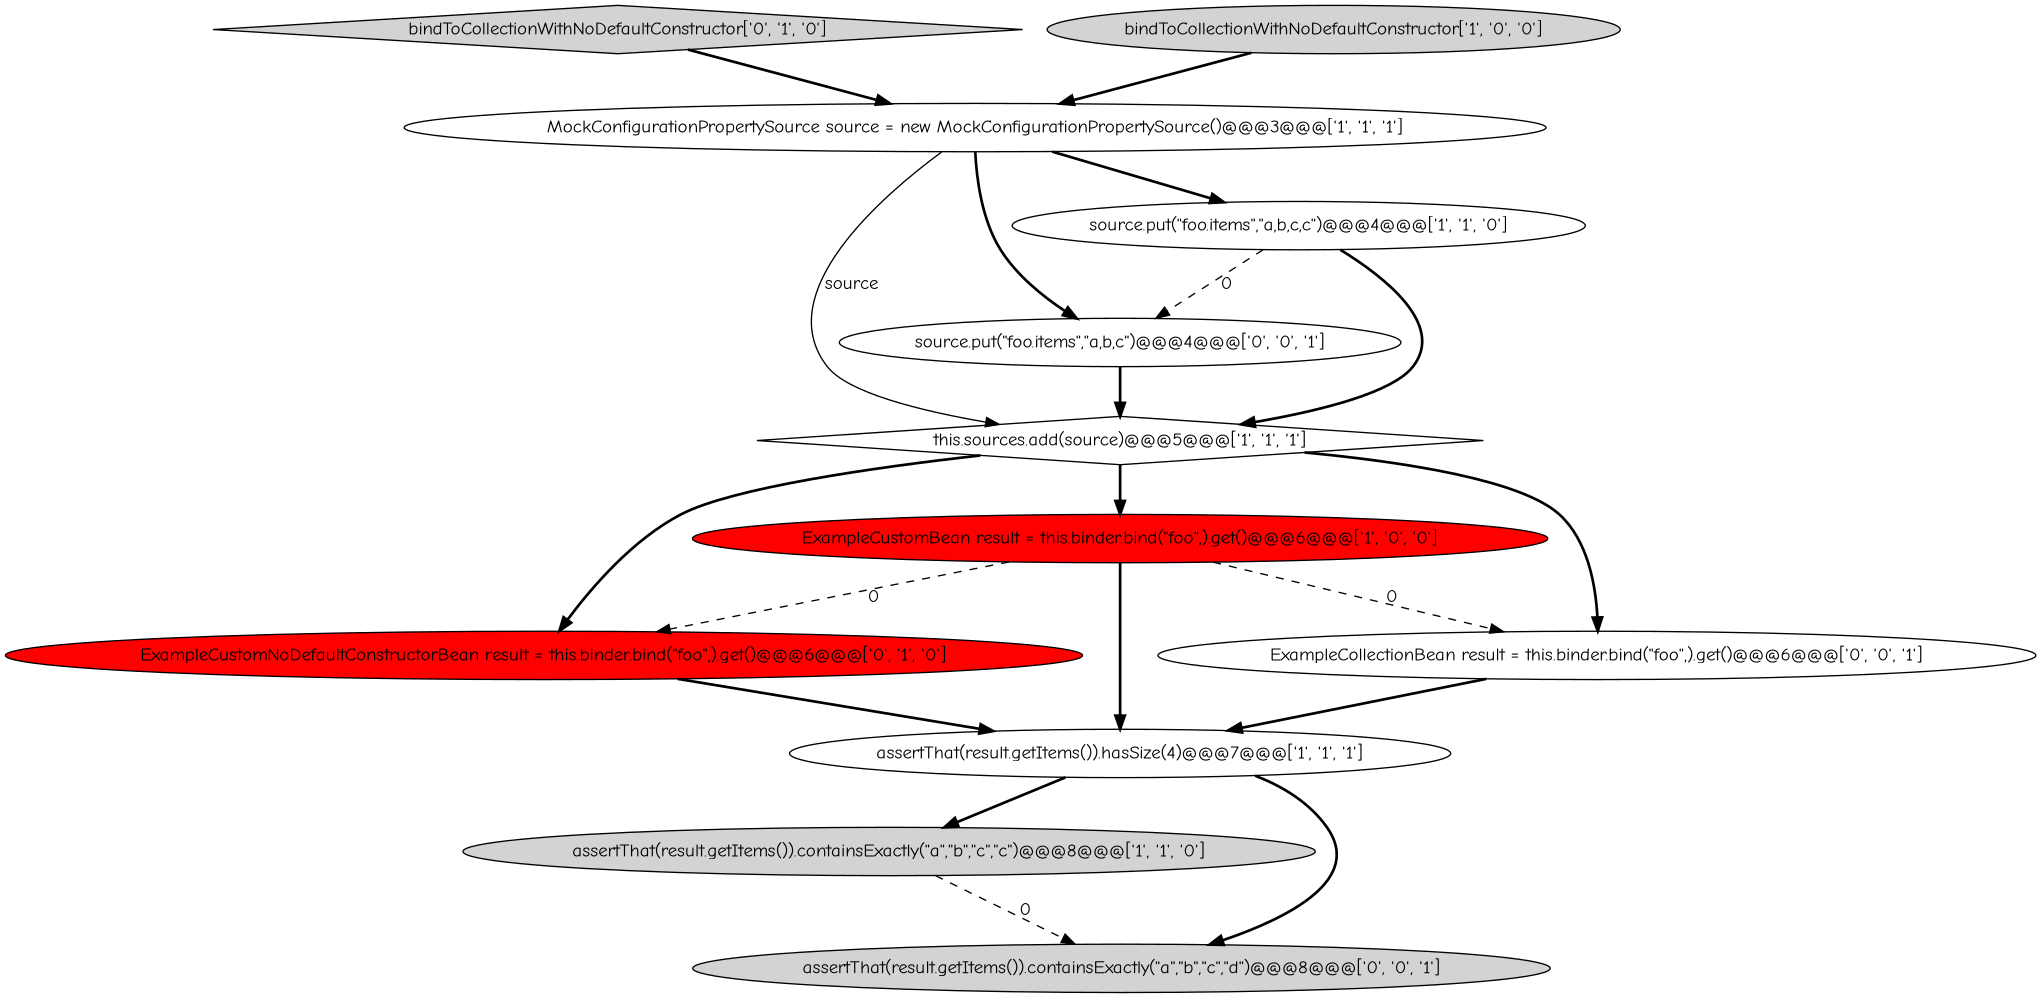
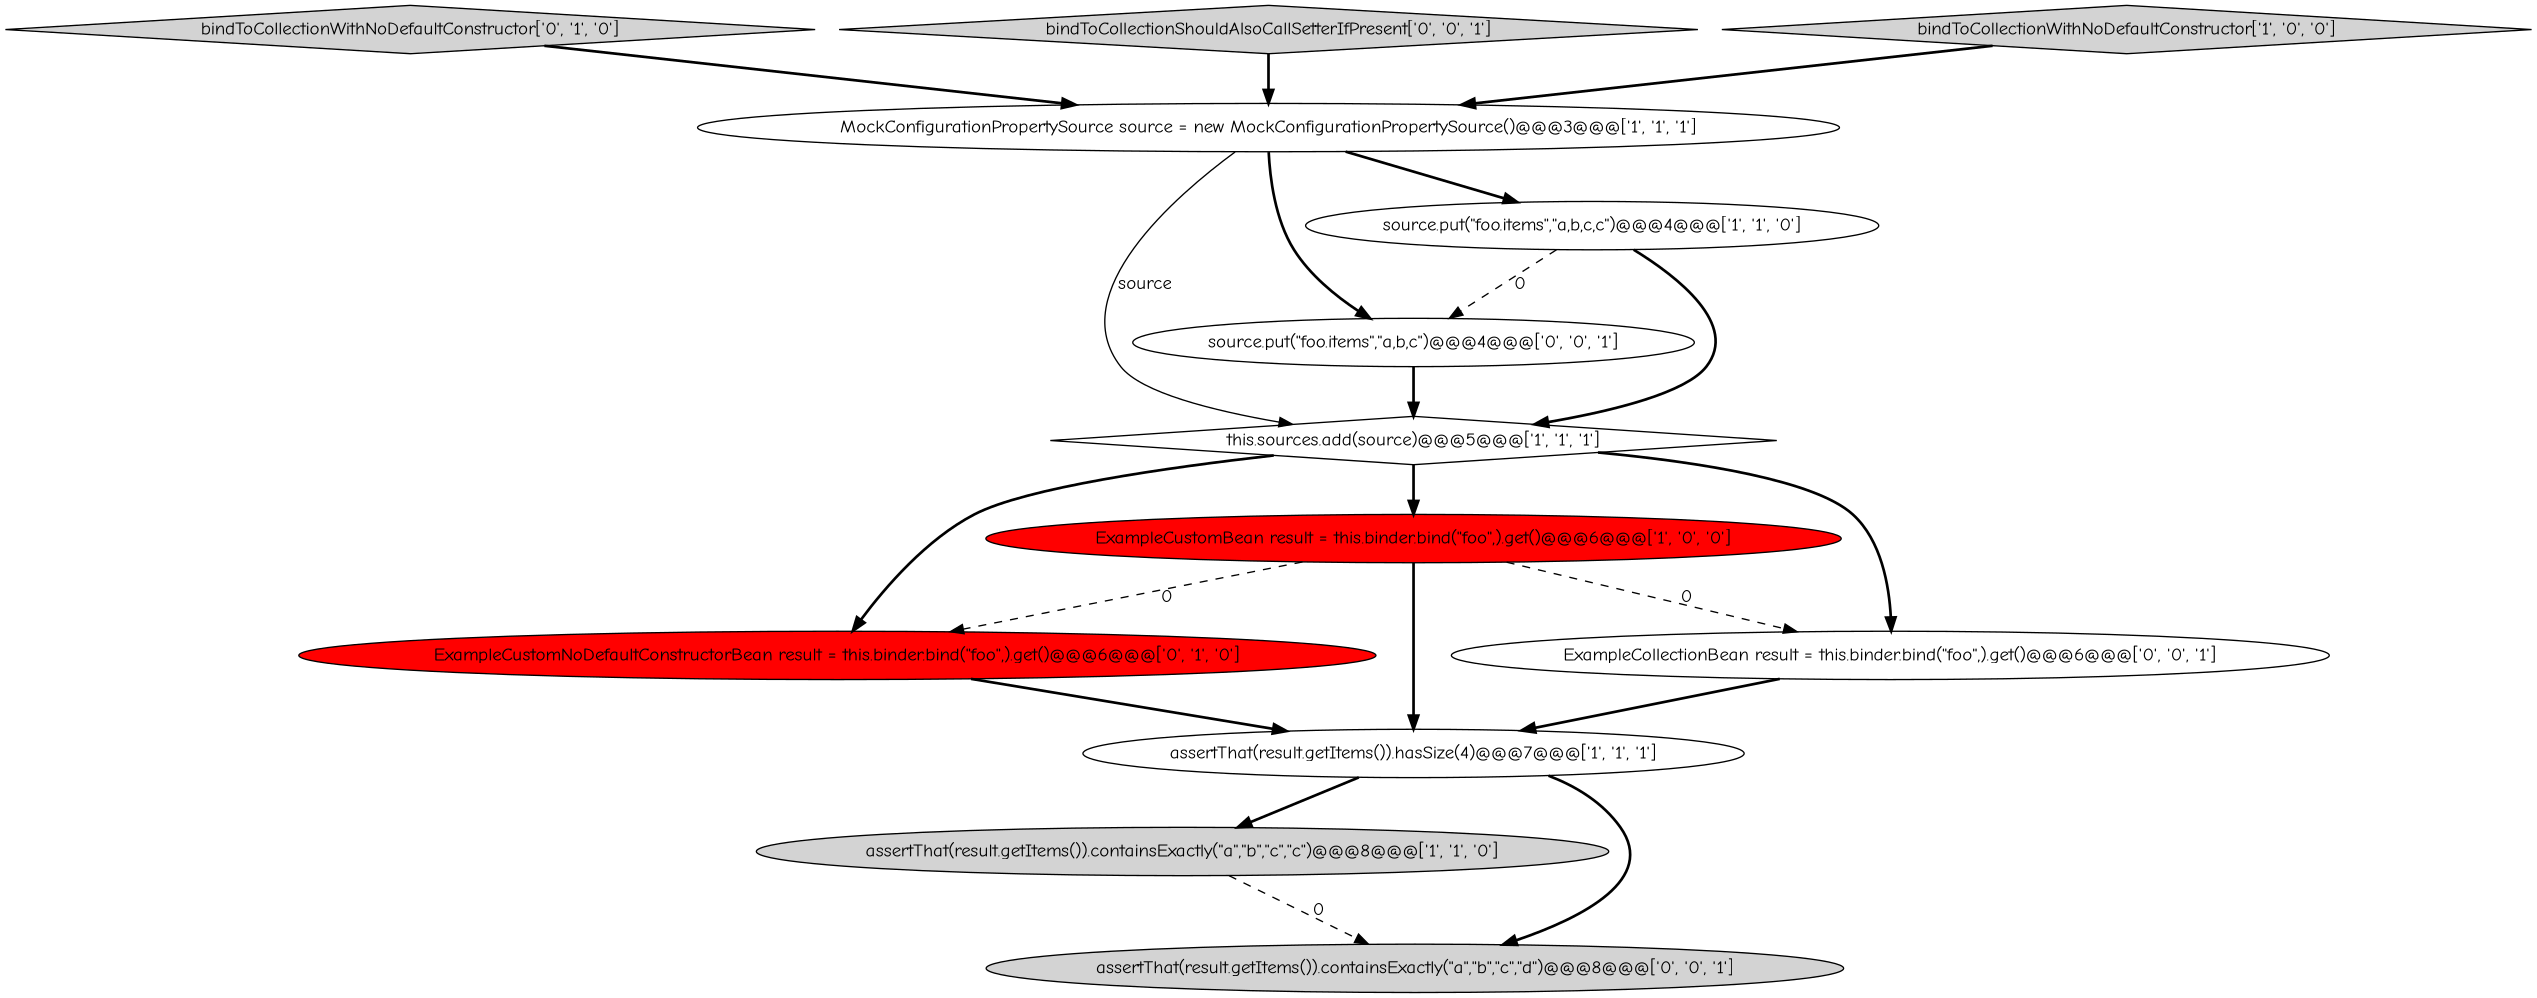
none -> (1268, 30)
(1334, 30) -> (2127, 30)
